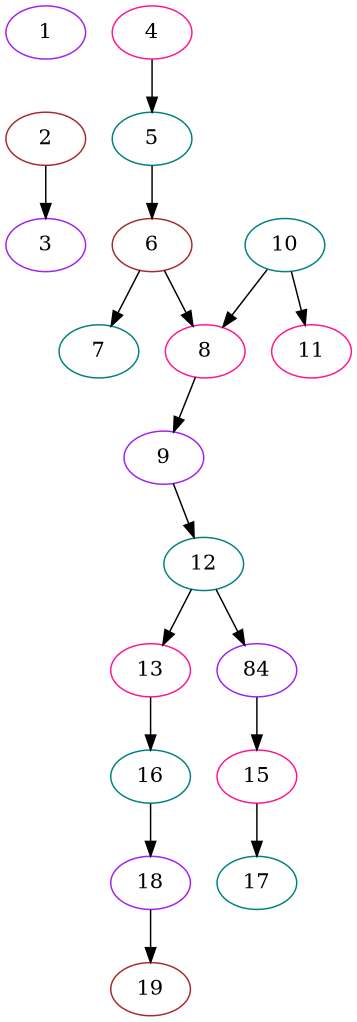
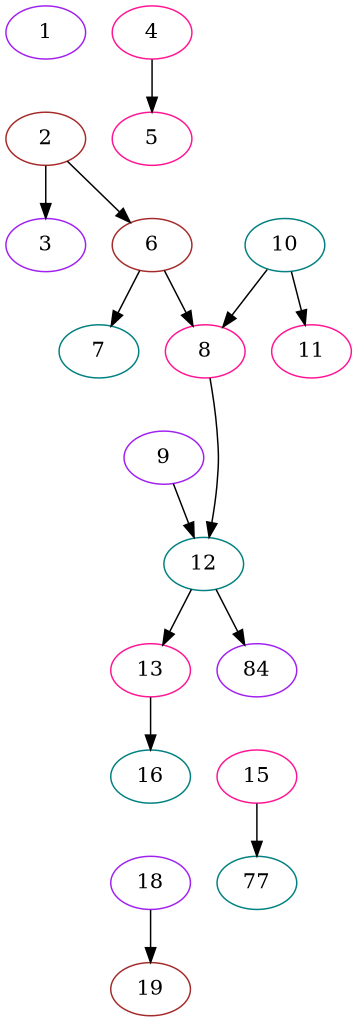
(152, 139) -> (152, 139)
(152, 185) -> (93, 187)
(187, 398) -> (218, 450)
(257, 716) -> none
(151, 822) -> none
(257, 883) -> (257, 883)
